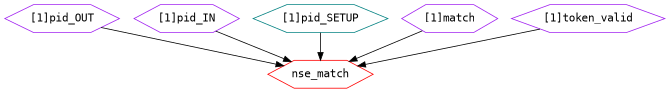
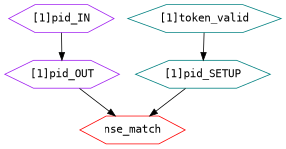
(450, 19) -> none
(588, 19) -> (204, 19)
(250, 45) -> (62, 43)
(453, 47) -> (204, 43)
